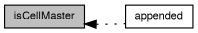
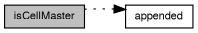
(111, 24) -> (99, 9)
